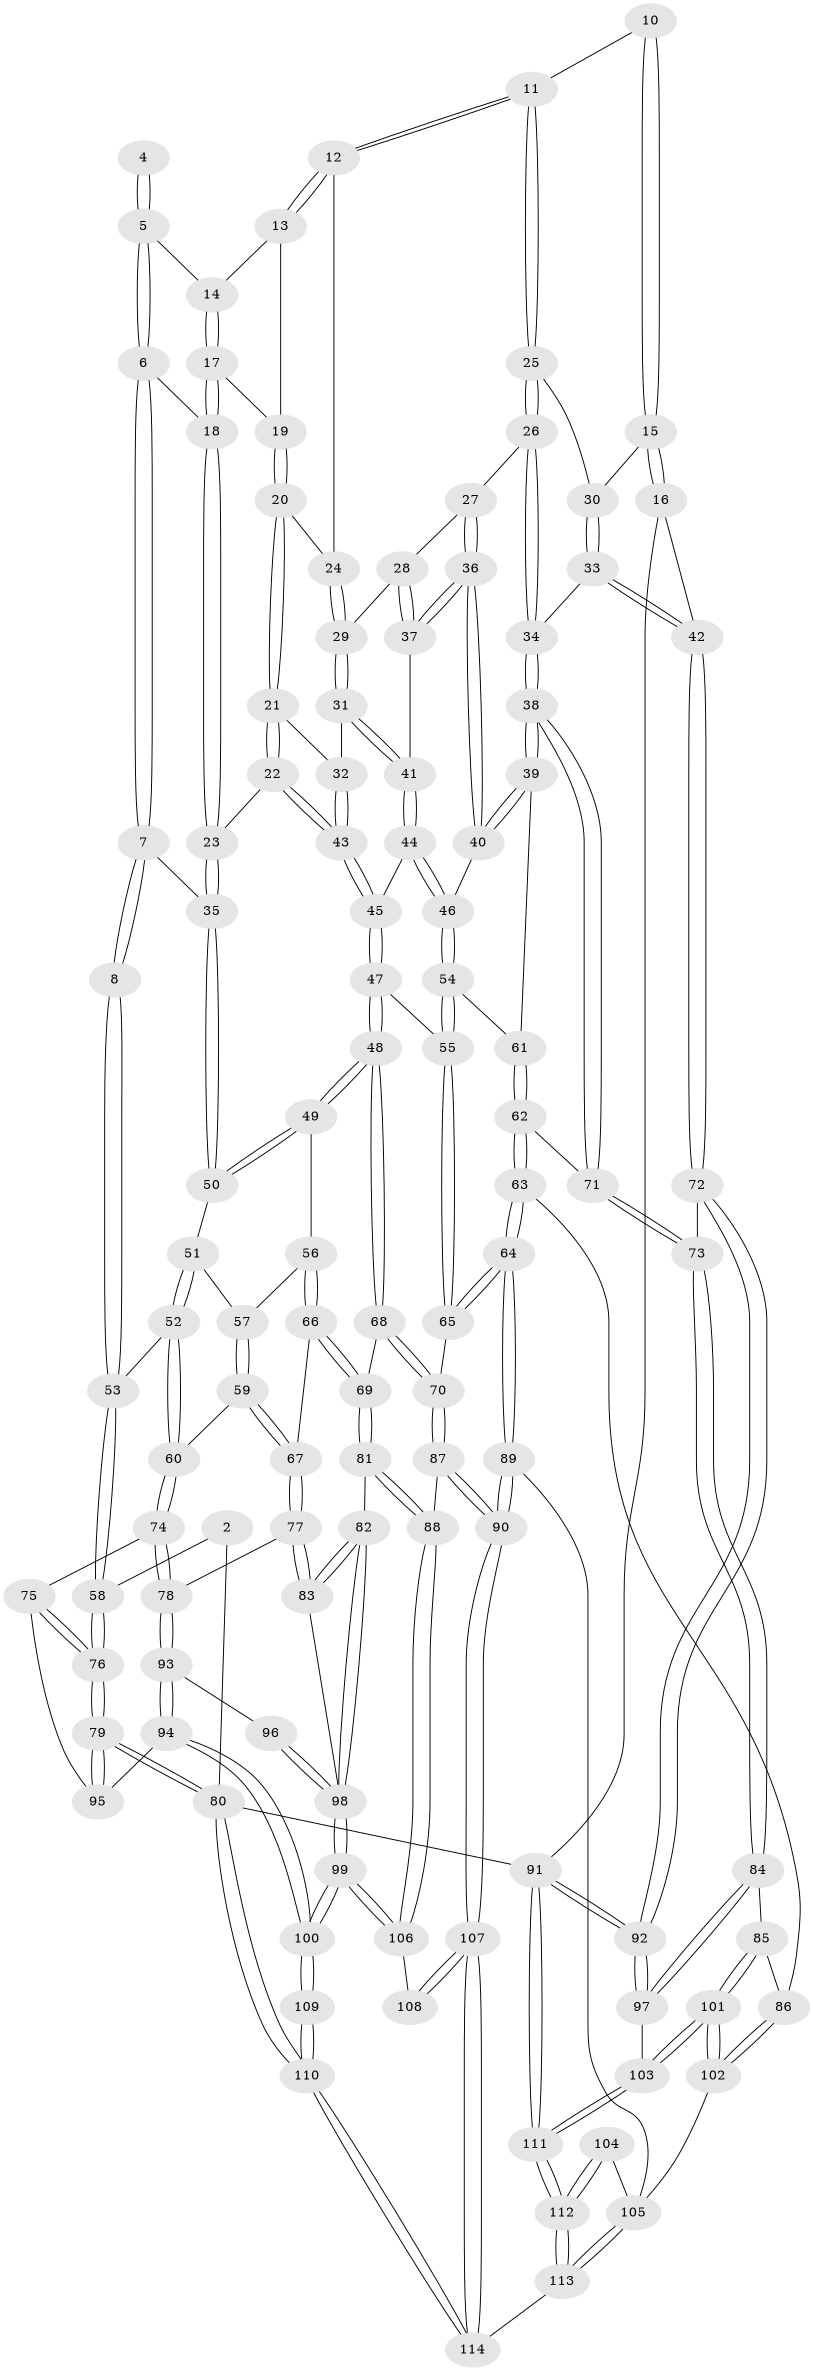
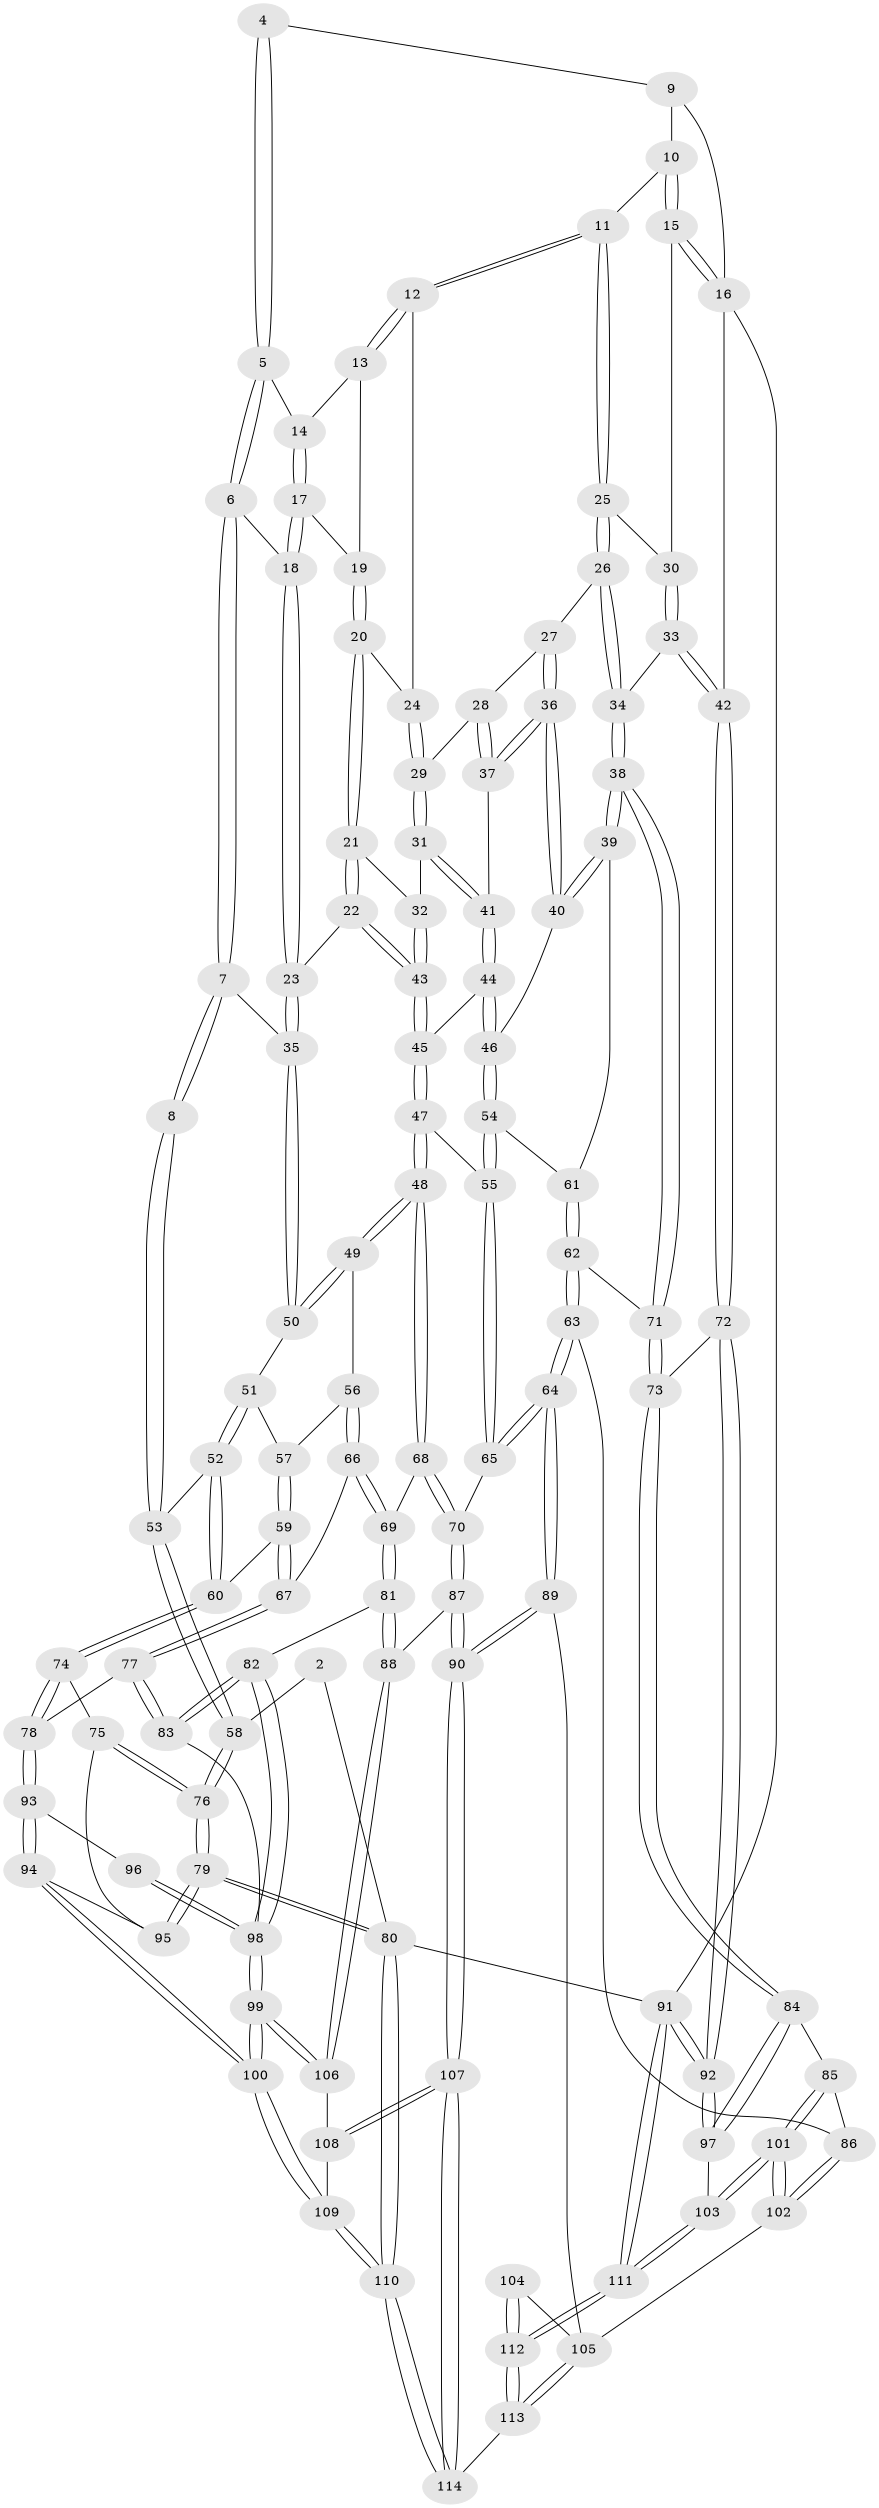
none -> (672, 89)
none -> (327, 2179)
